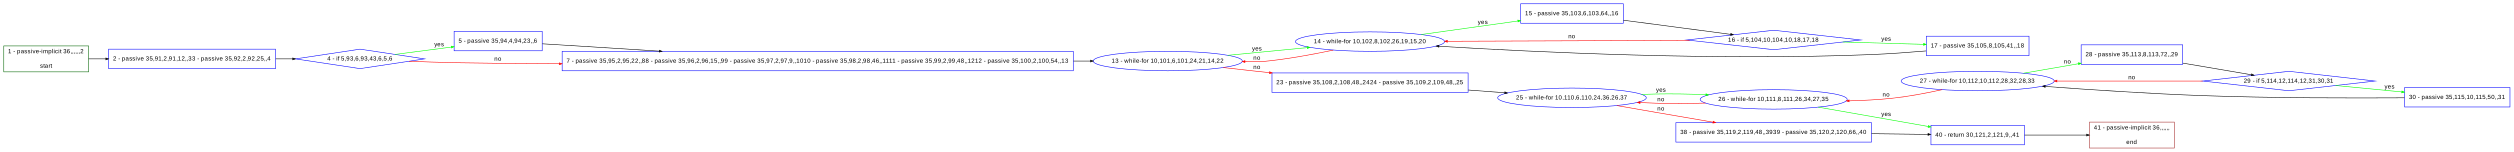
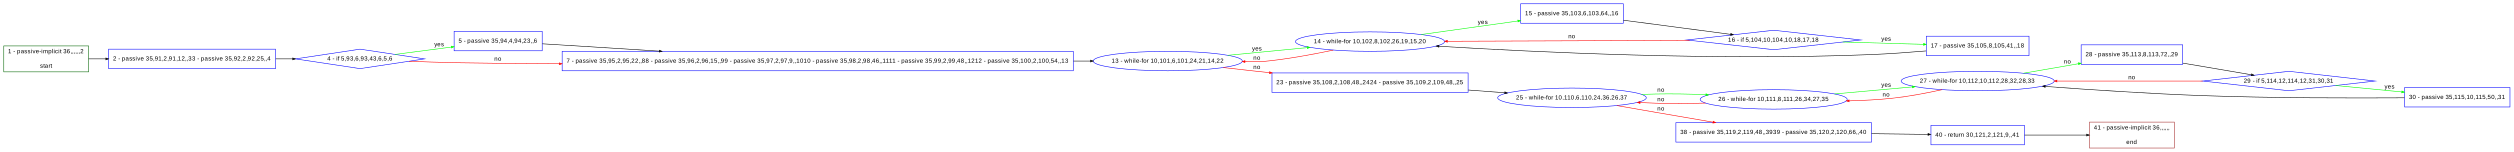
(1661, 90) -> (1661, 90)
(1873, 117) -> (1873, 90)
